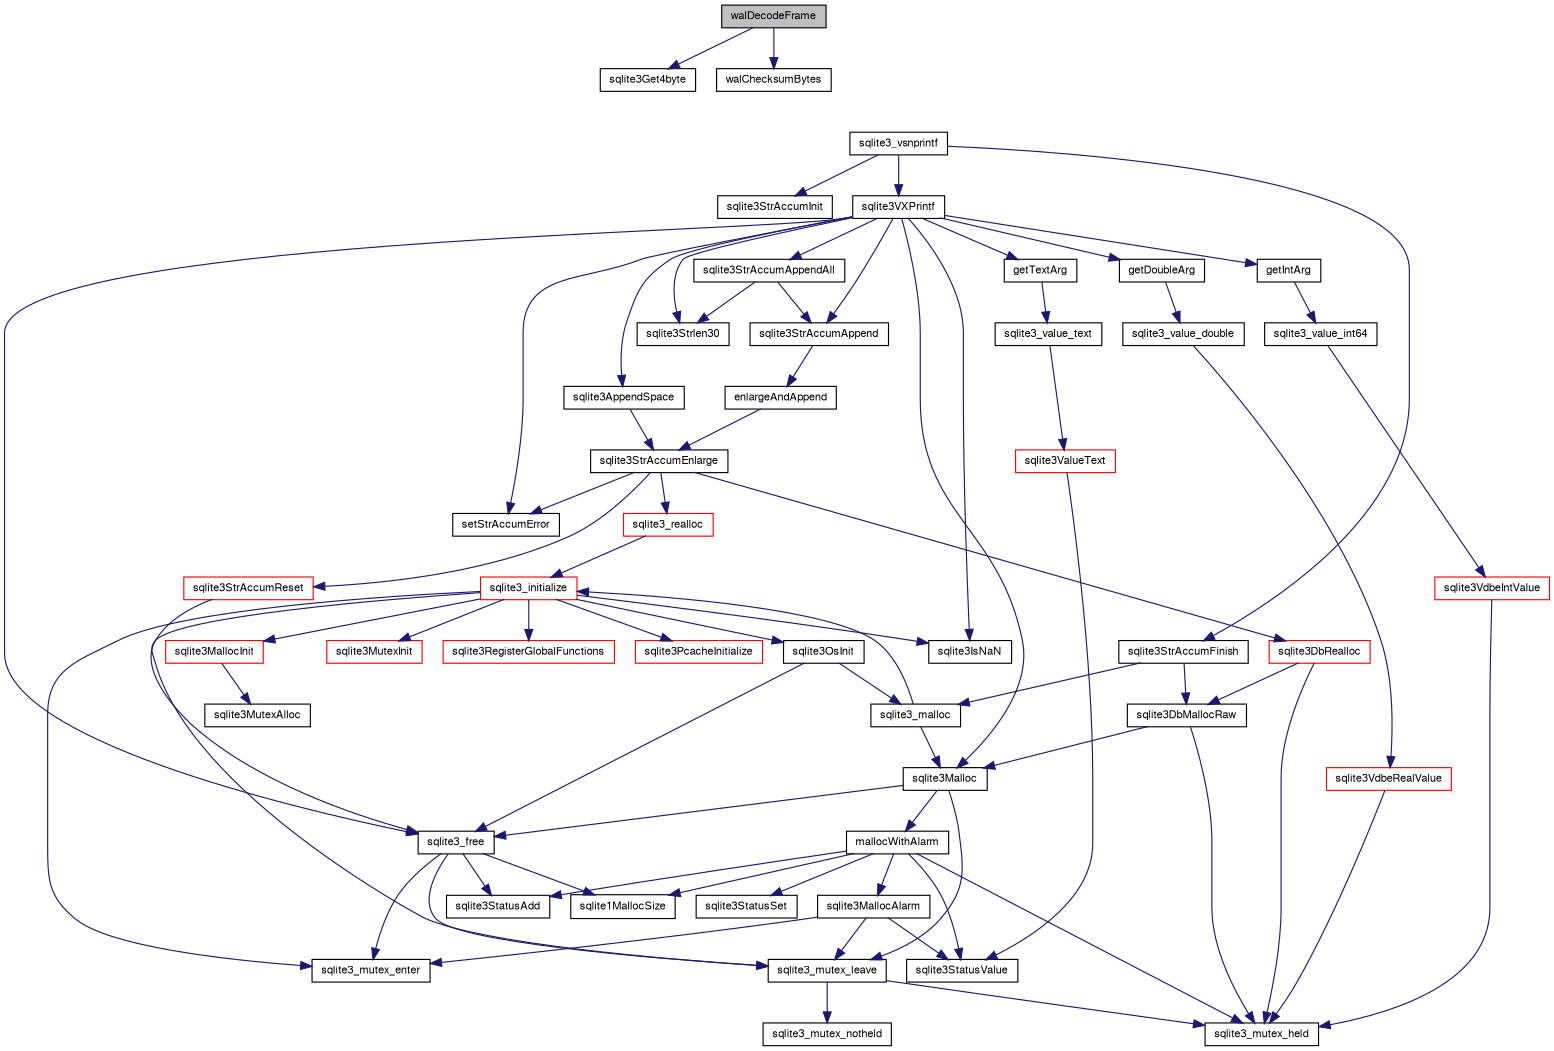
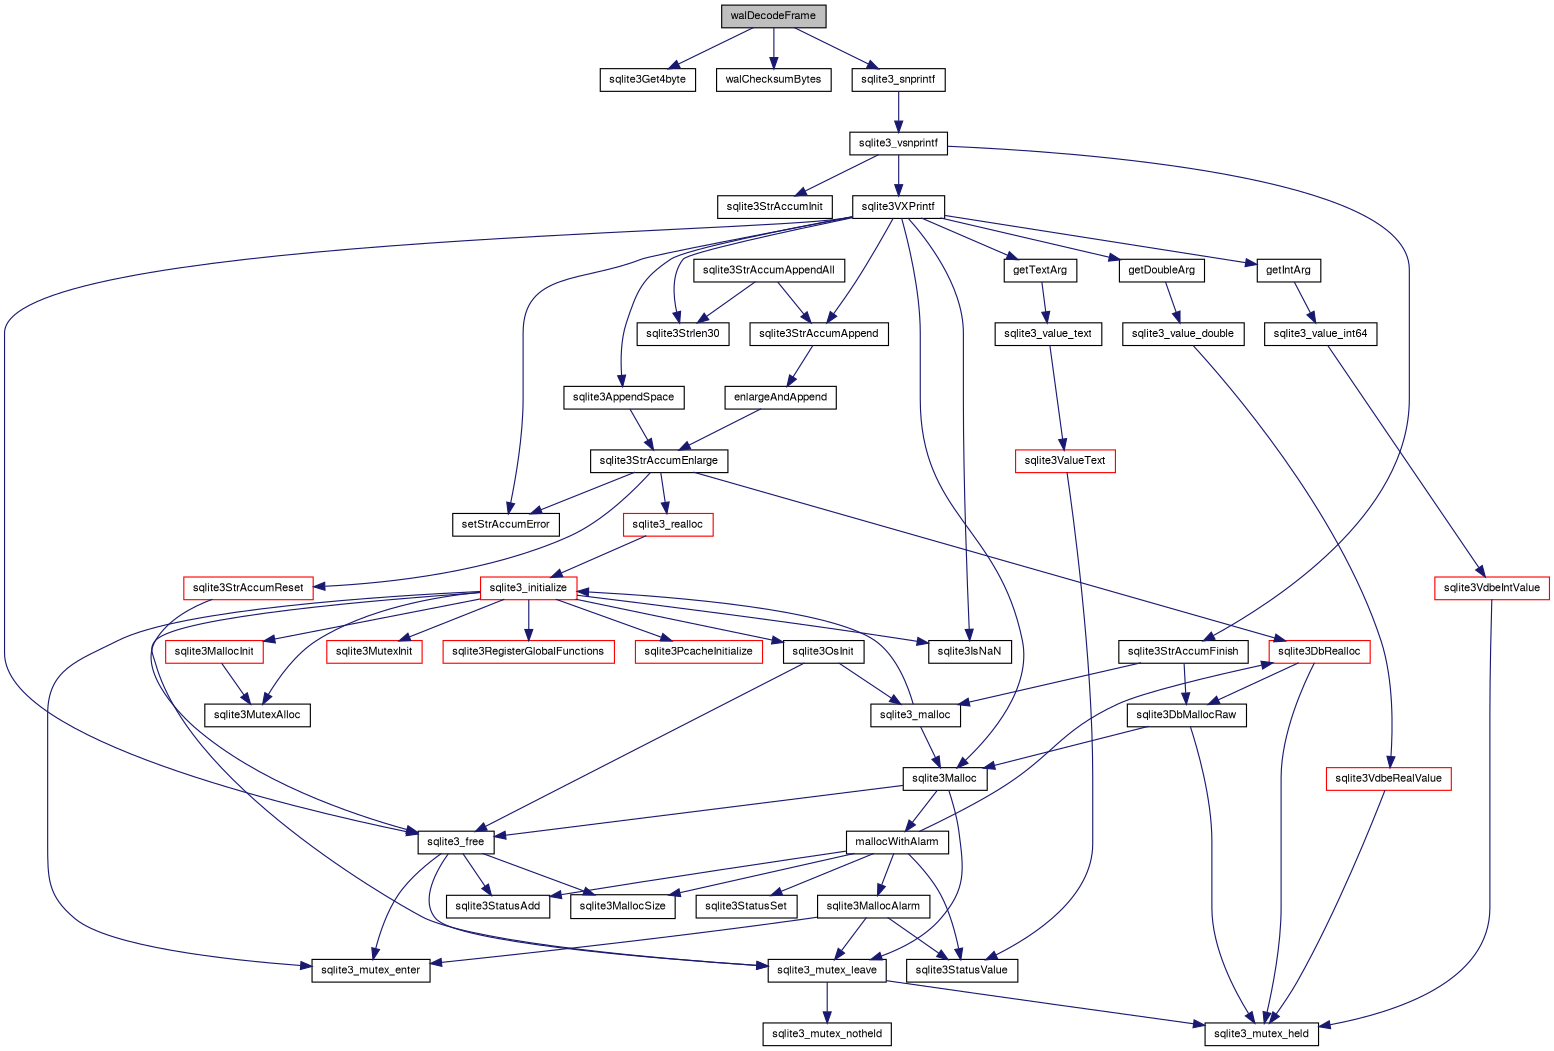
none -> (899, 80)
(839, 236) -> none
none -> (390, 609)
(623, 907) -> (623, 907)
(1074, 936) -> (1079, 726)
